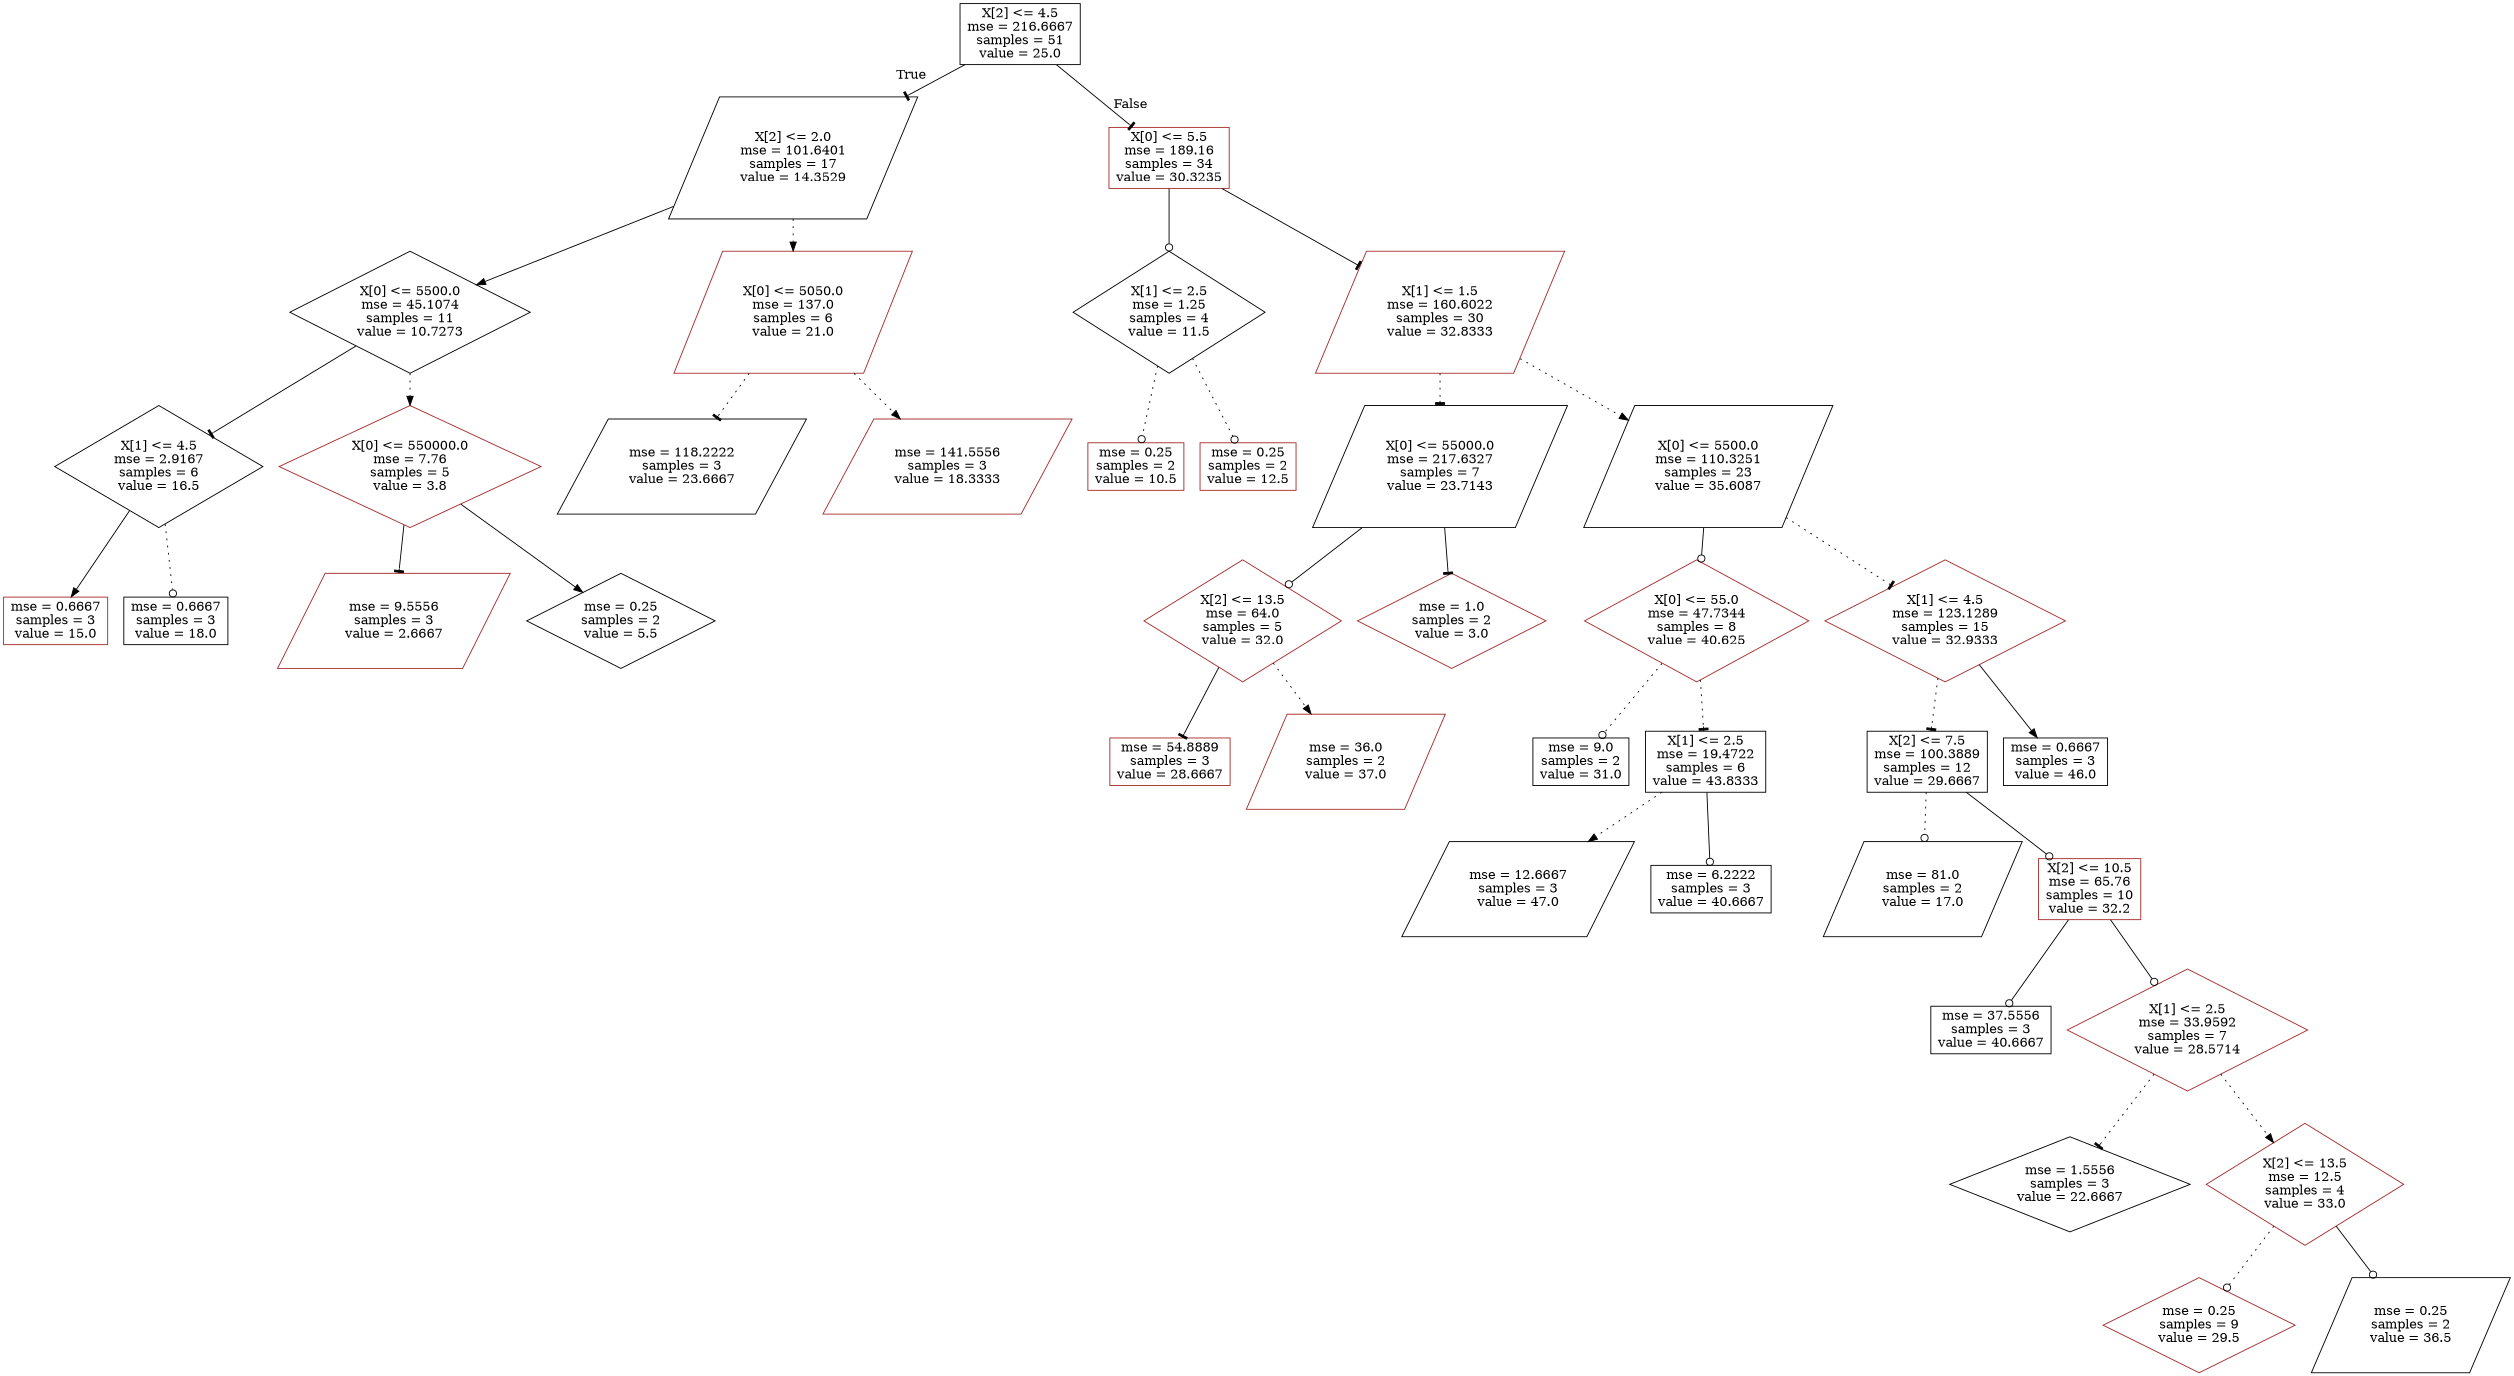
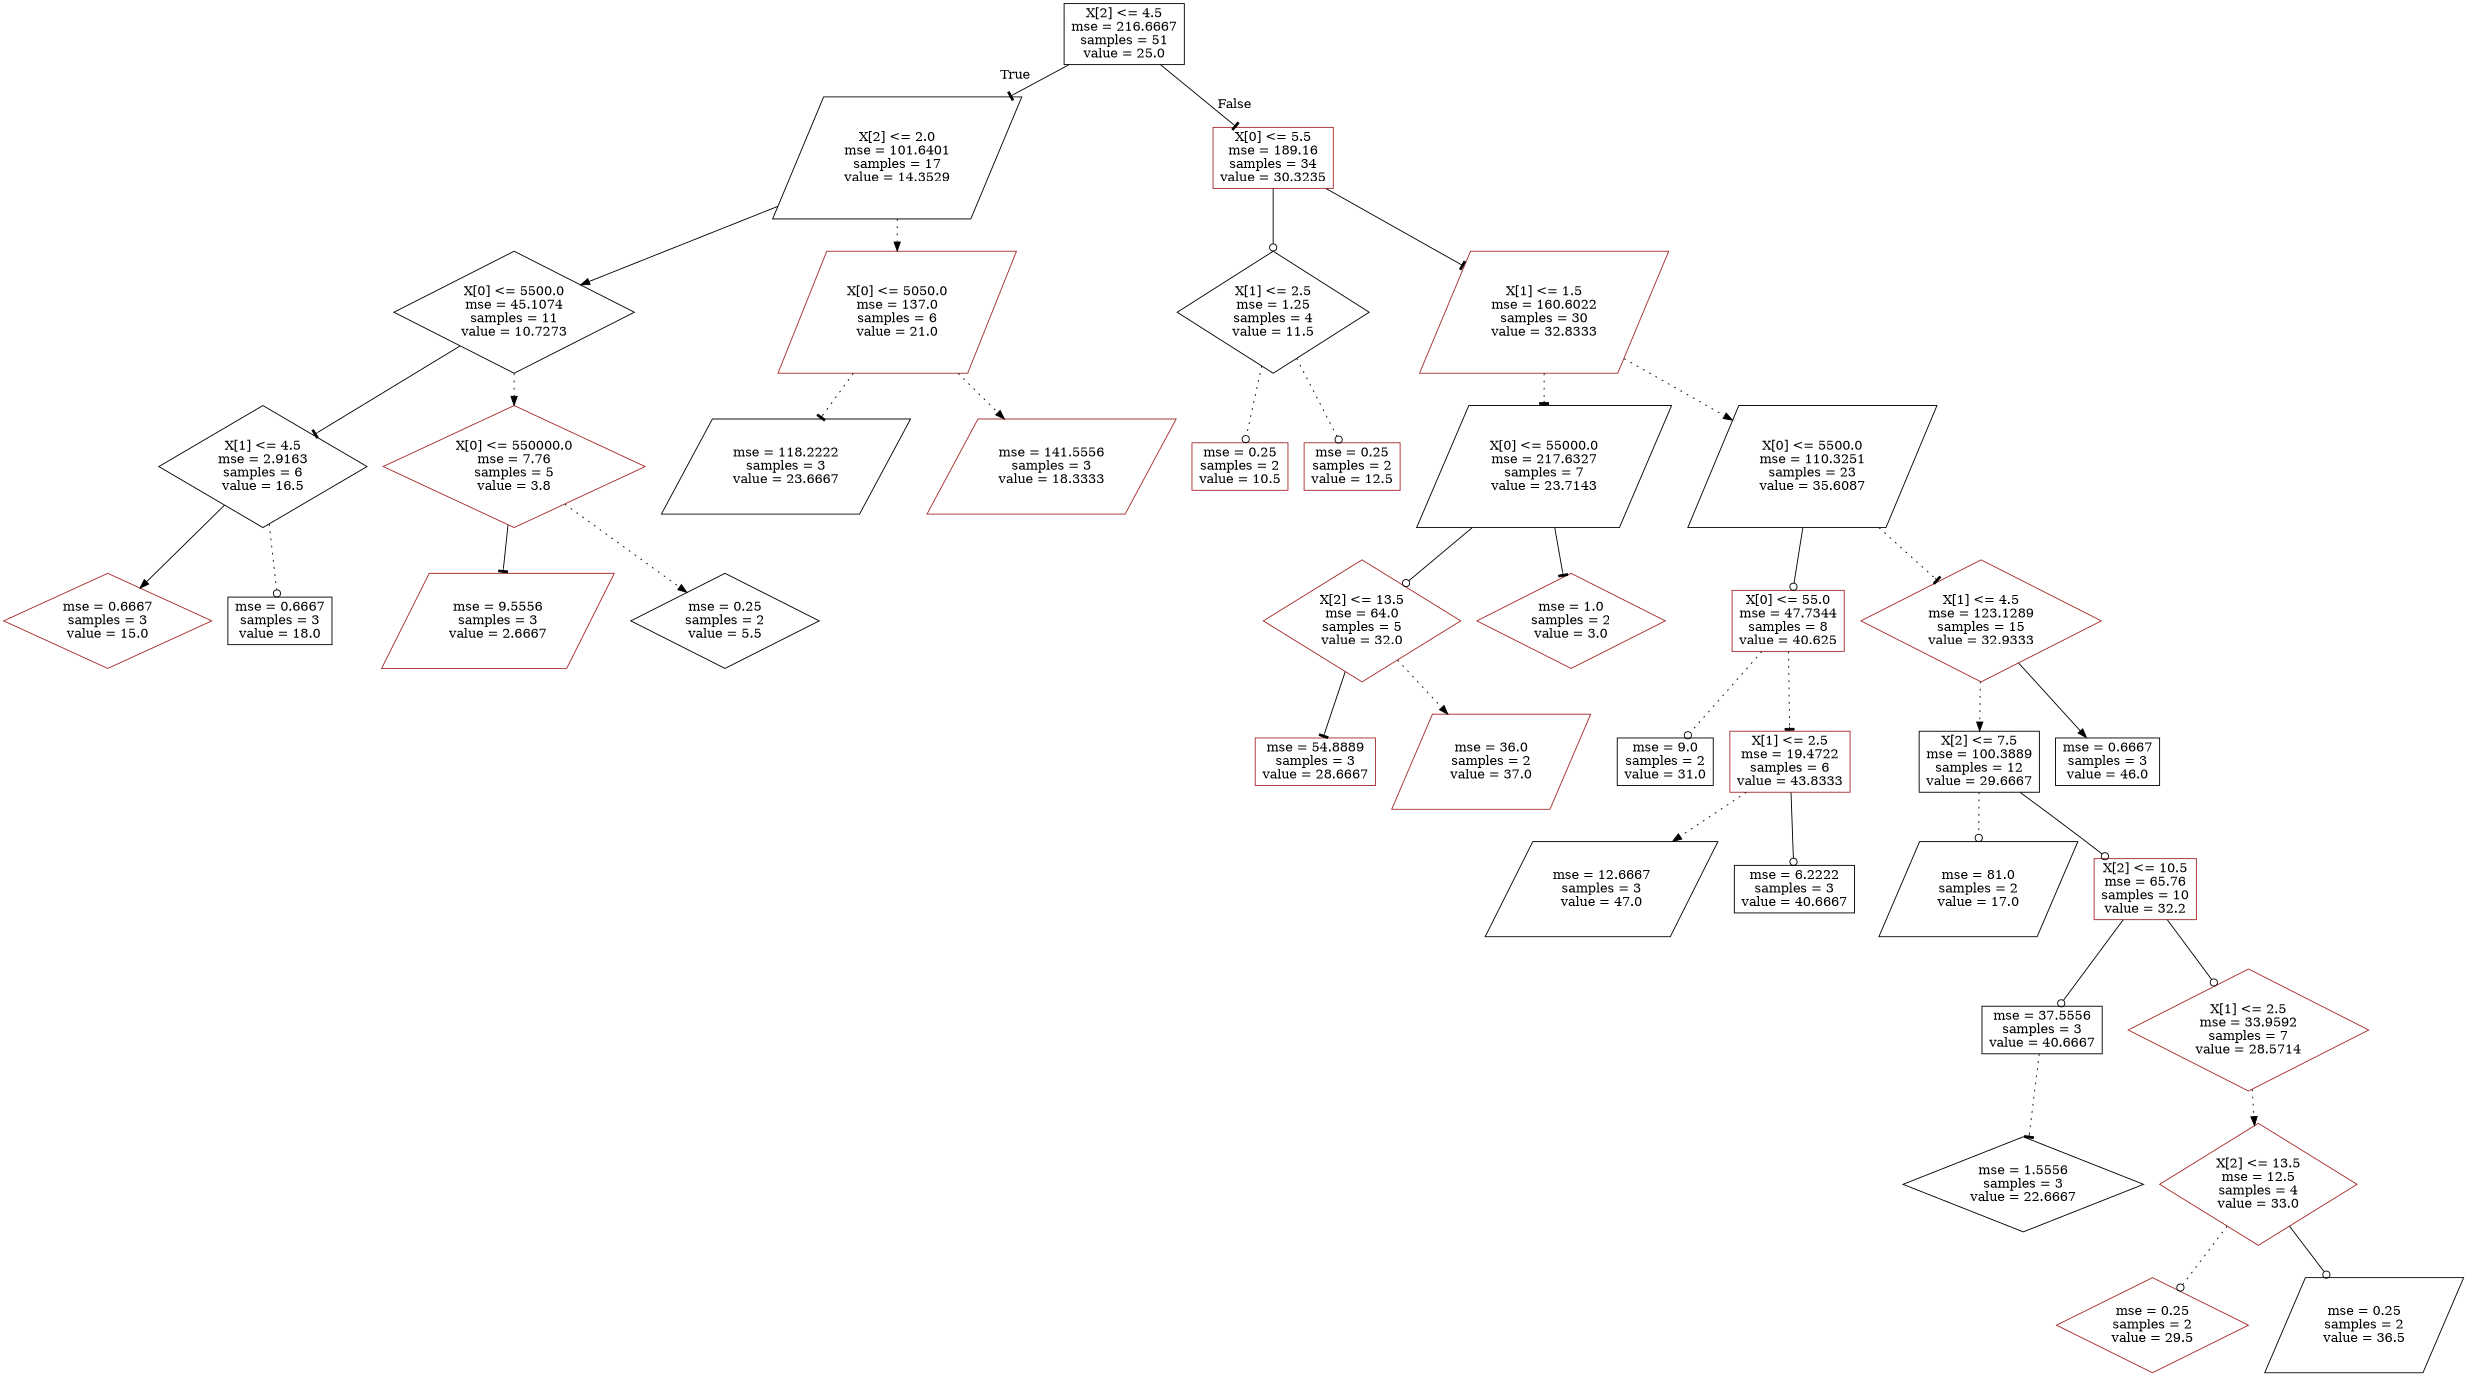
(159, 467) -> (263, 467)
(518, 546) -> (622, 546)
(56, 621) -> (108, 621)
(1697, 621) -> (1788, 621)
(1935, 702) -> (1980, 702)
(1706, 762) -> (1790, 762)
(2127, 1109) -> (2034, 1094)
(2199, 1325) -> (2152, 1325)
